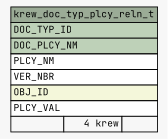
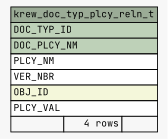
(102, 124) -> (102, 124)
